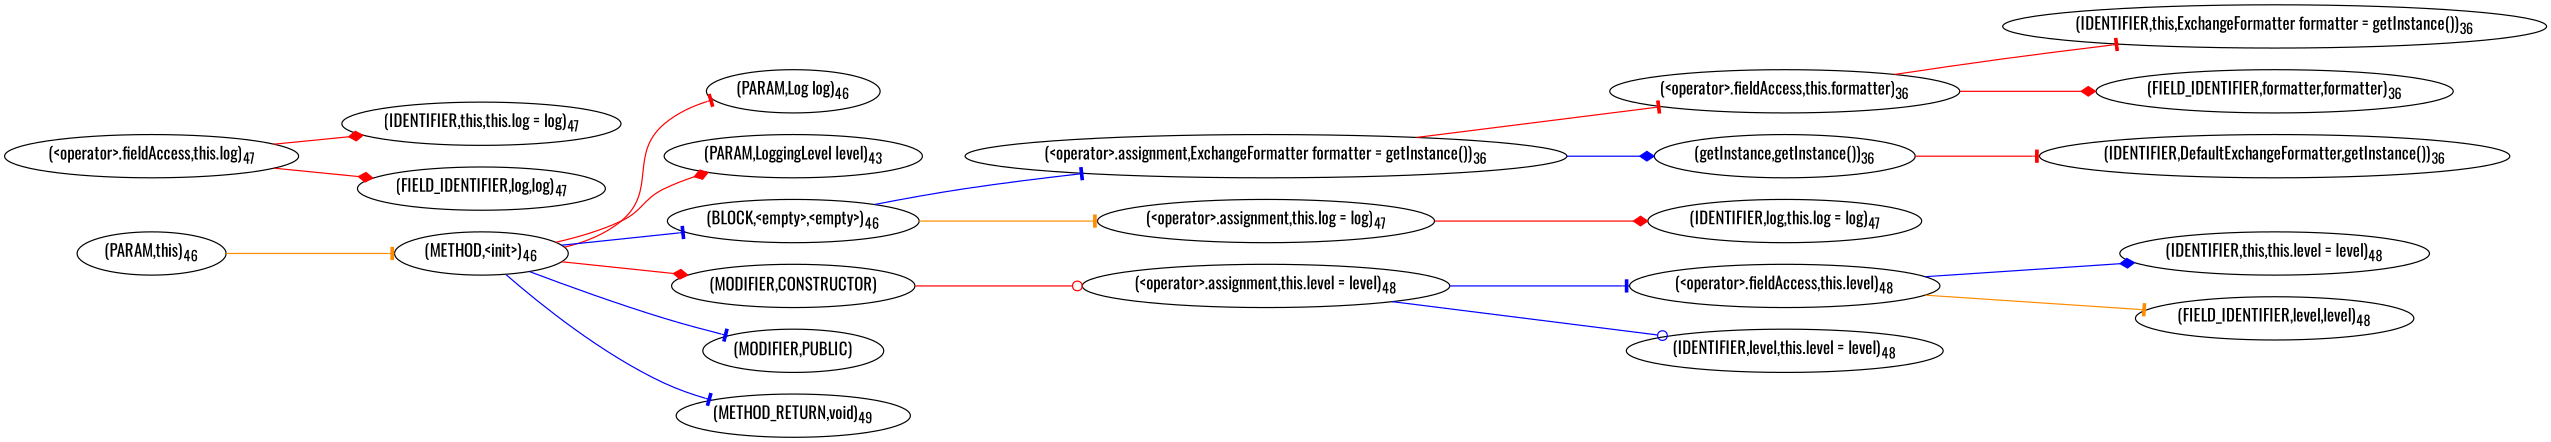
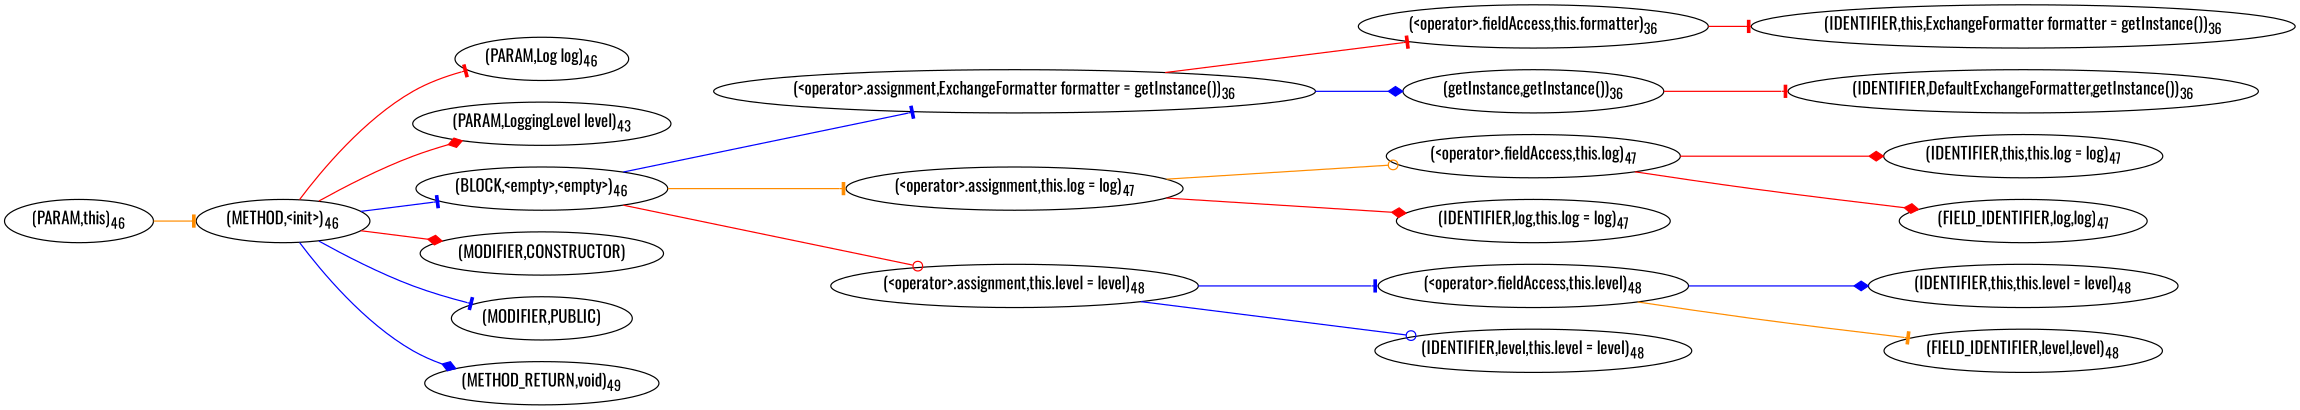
(2275, 91) -> none
none -> (1277, 172)
(994, 286) -> (768, 235)
(600, 346) -> (363, 313)
